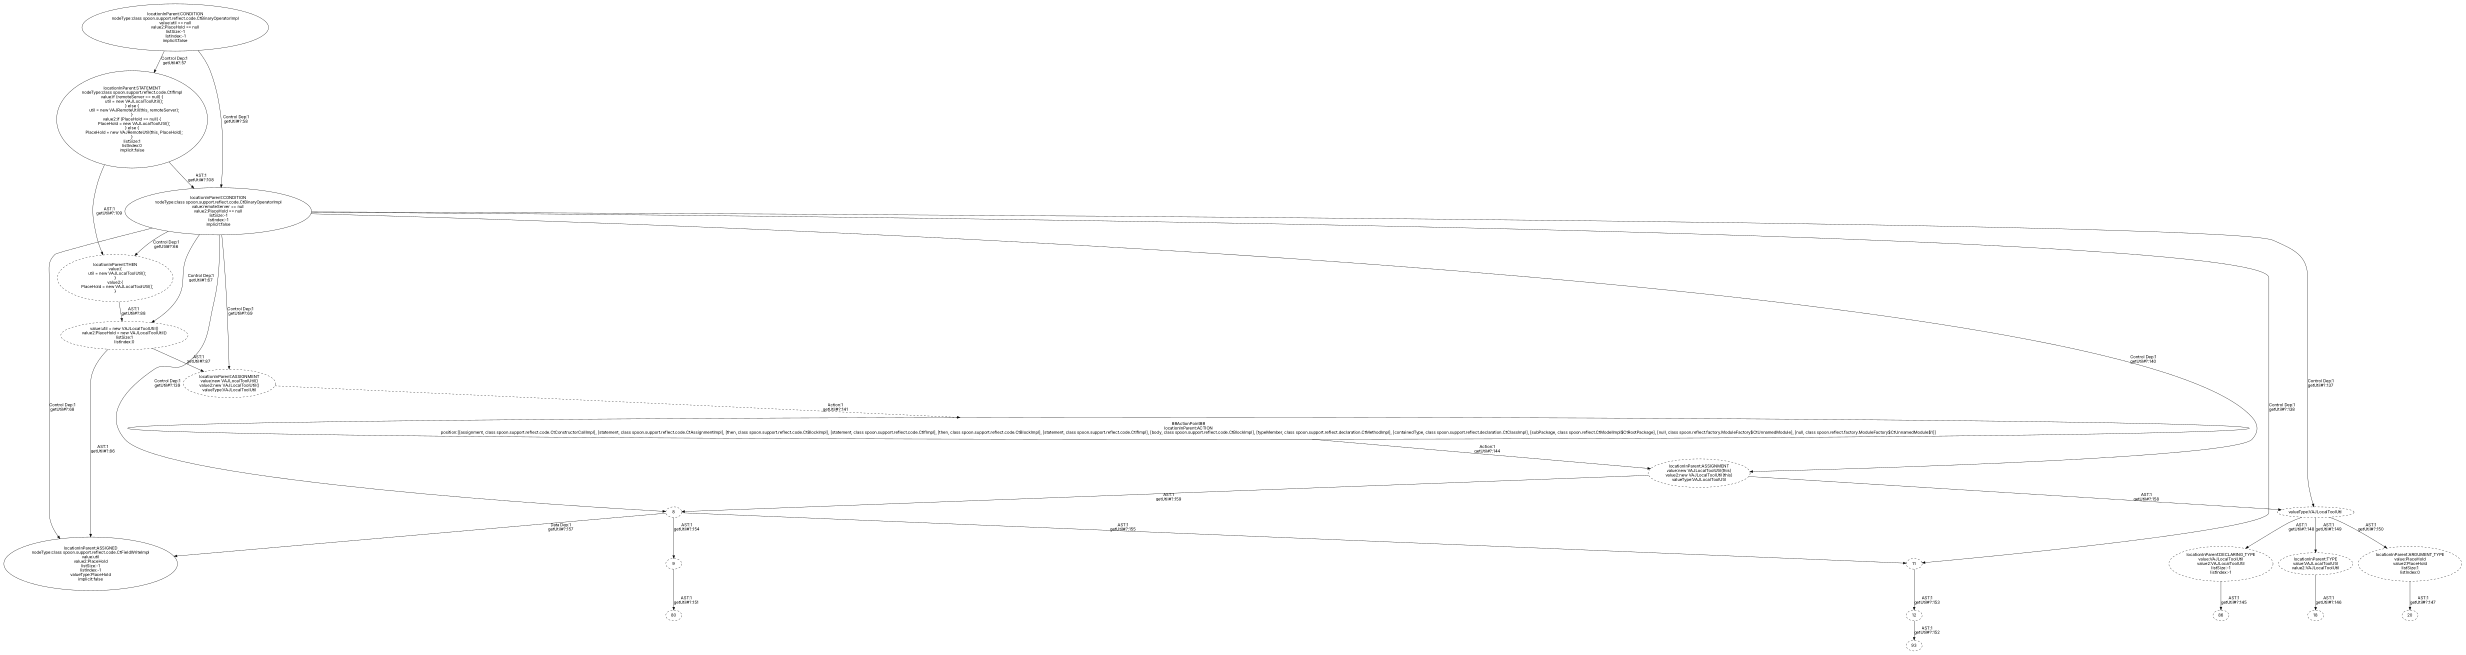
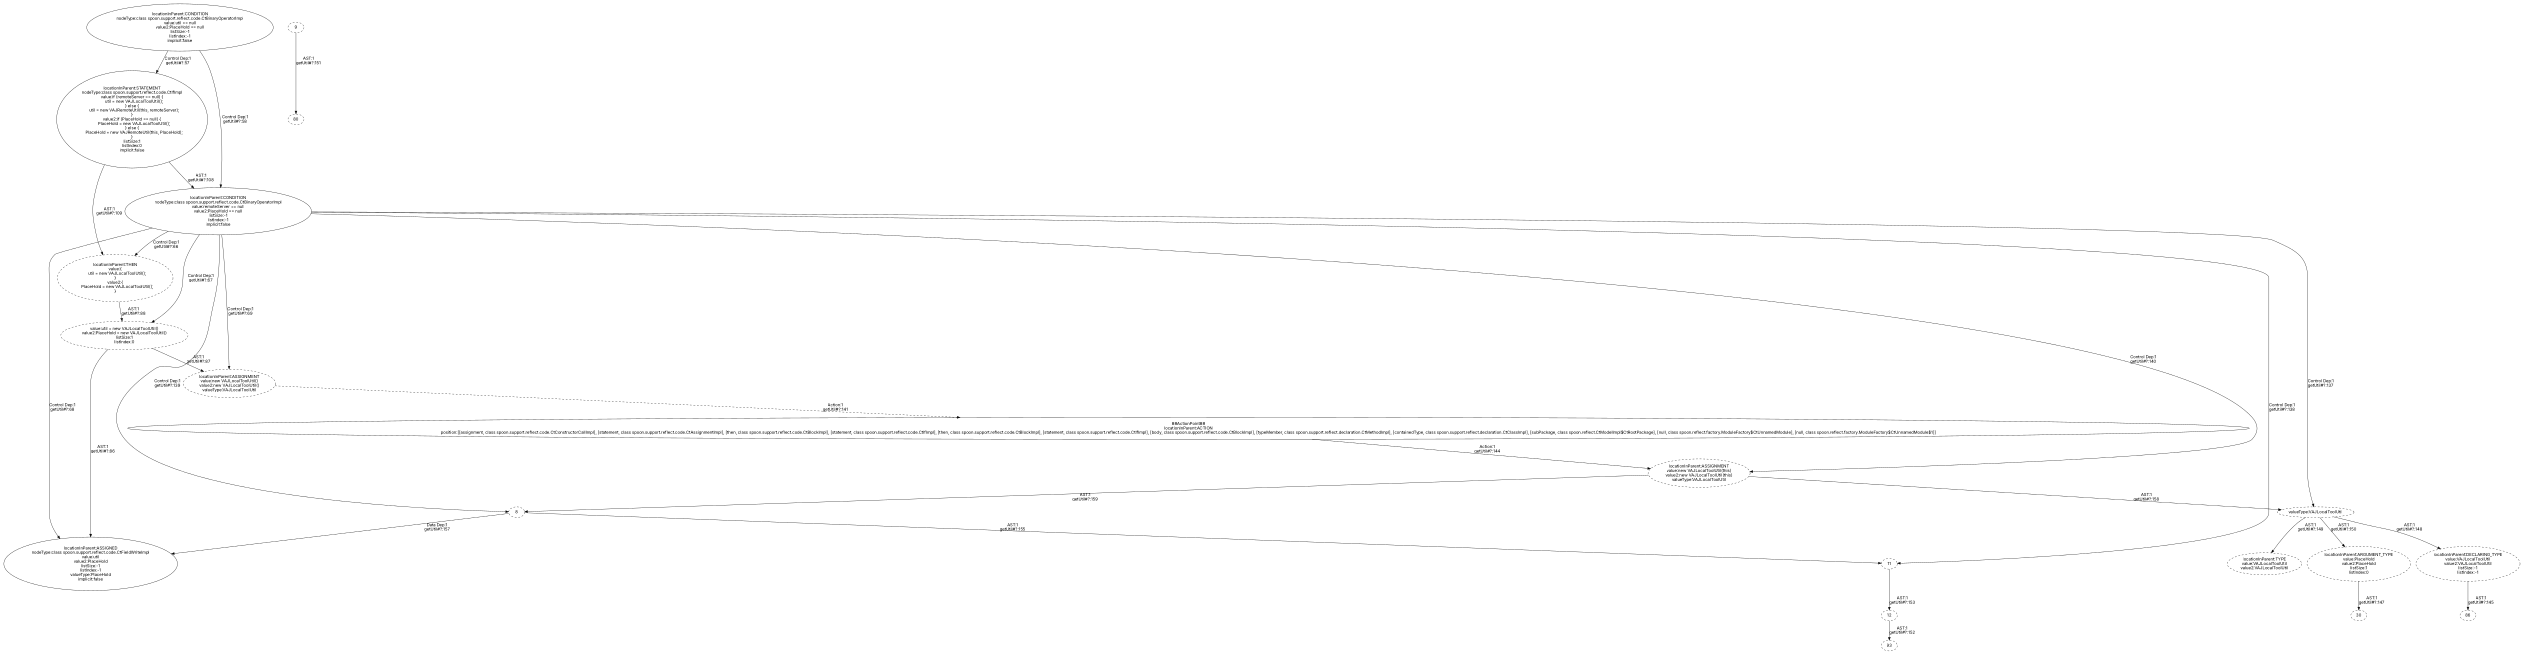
(674, 537) -> none
(2316, 615) -> none
(2410, 615) -> (2359, 615)
